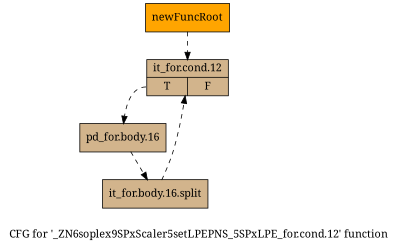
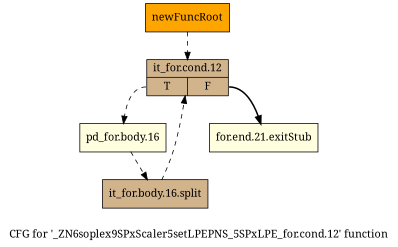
(123, 138) -> (123, 138)
none -> (264, 138)
